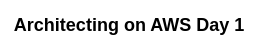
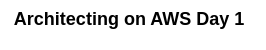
(133, 25) -> (133, 19)
